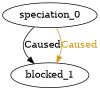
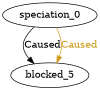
(50, 75) -> (50, 75)
